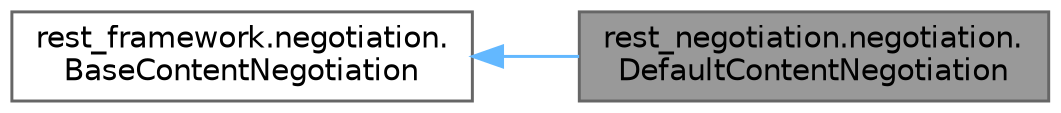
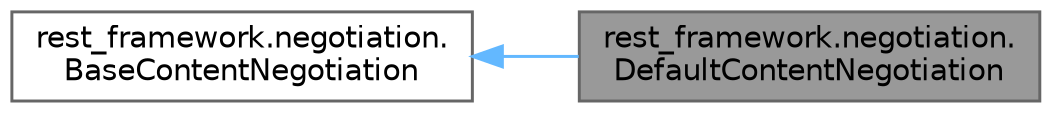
(814, 56) -> (810, 56)
